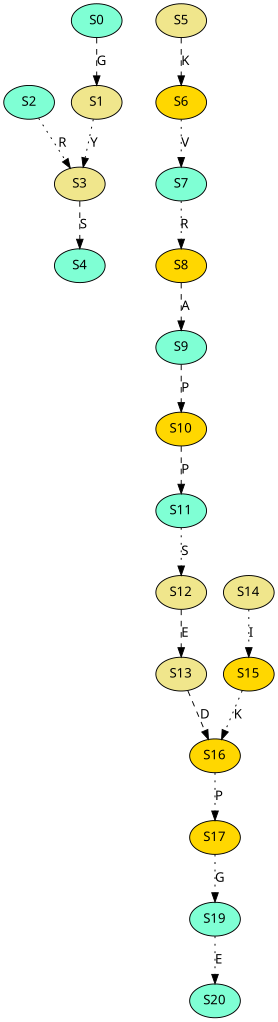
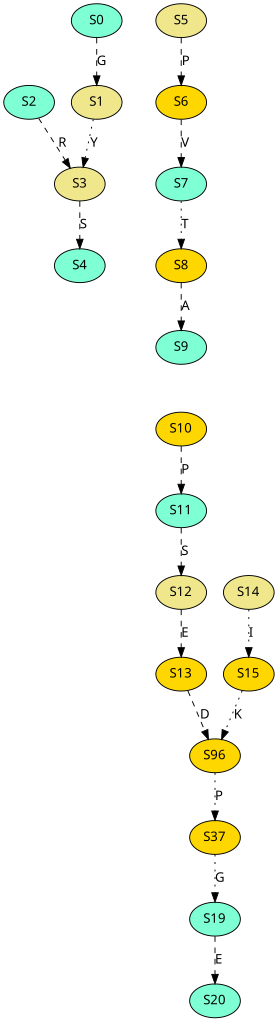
(186, 61) -> (186, 61)
(181, 138) -> (181, 138)
(52, 139) -> (52, 139)
(185, 225) -> (185, 225)
(181, 384) -> none
(181, 547) -> (181, 547)
(181, 674) -> (181, 674)
(215, 756) -> (215, 756)
(215, 837) -> (215, 837)
(215, 955) -> (215, 955)
